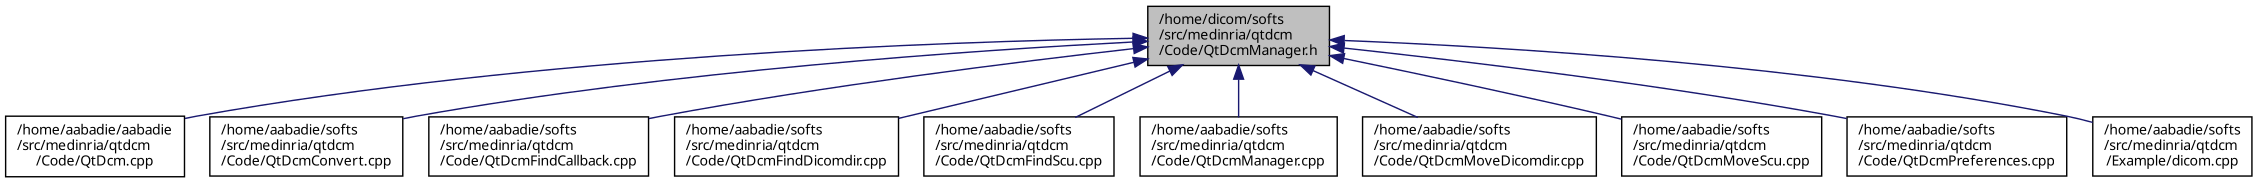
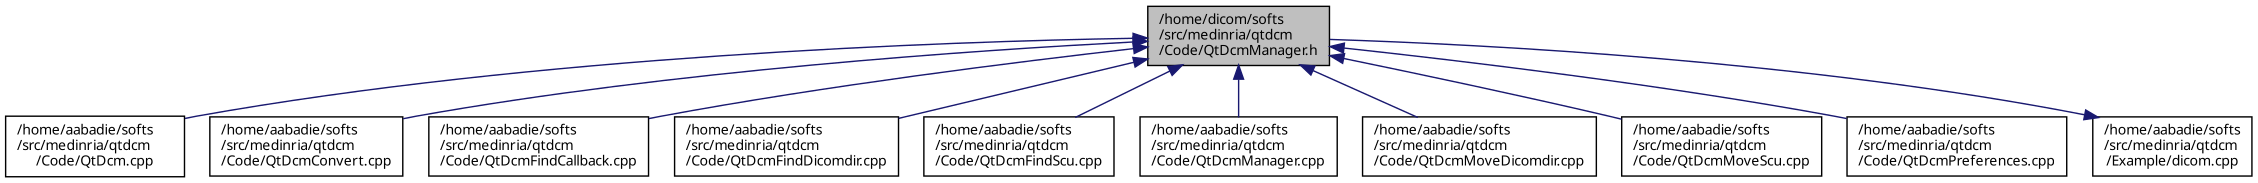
(1720, 67) -> (1709, 63)
(95, 146) -> (95, 146)
